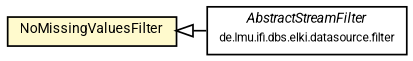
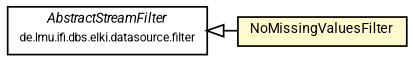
(200, 31) -> (230, 31)
